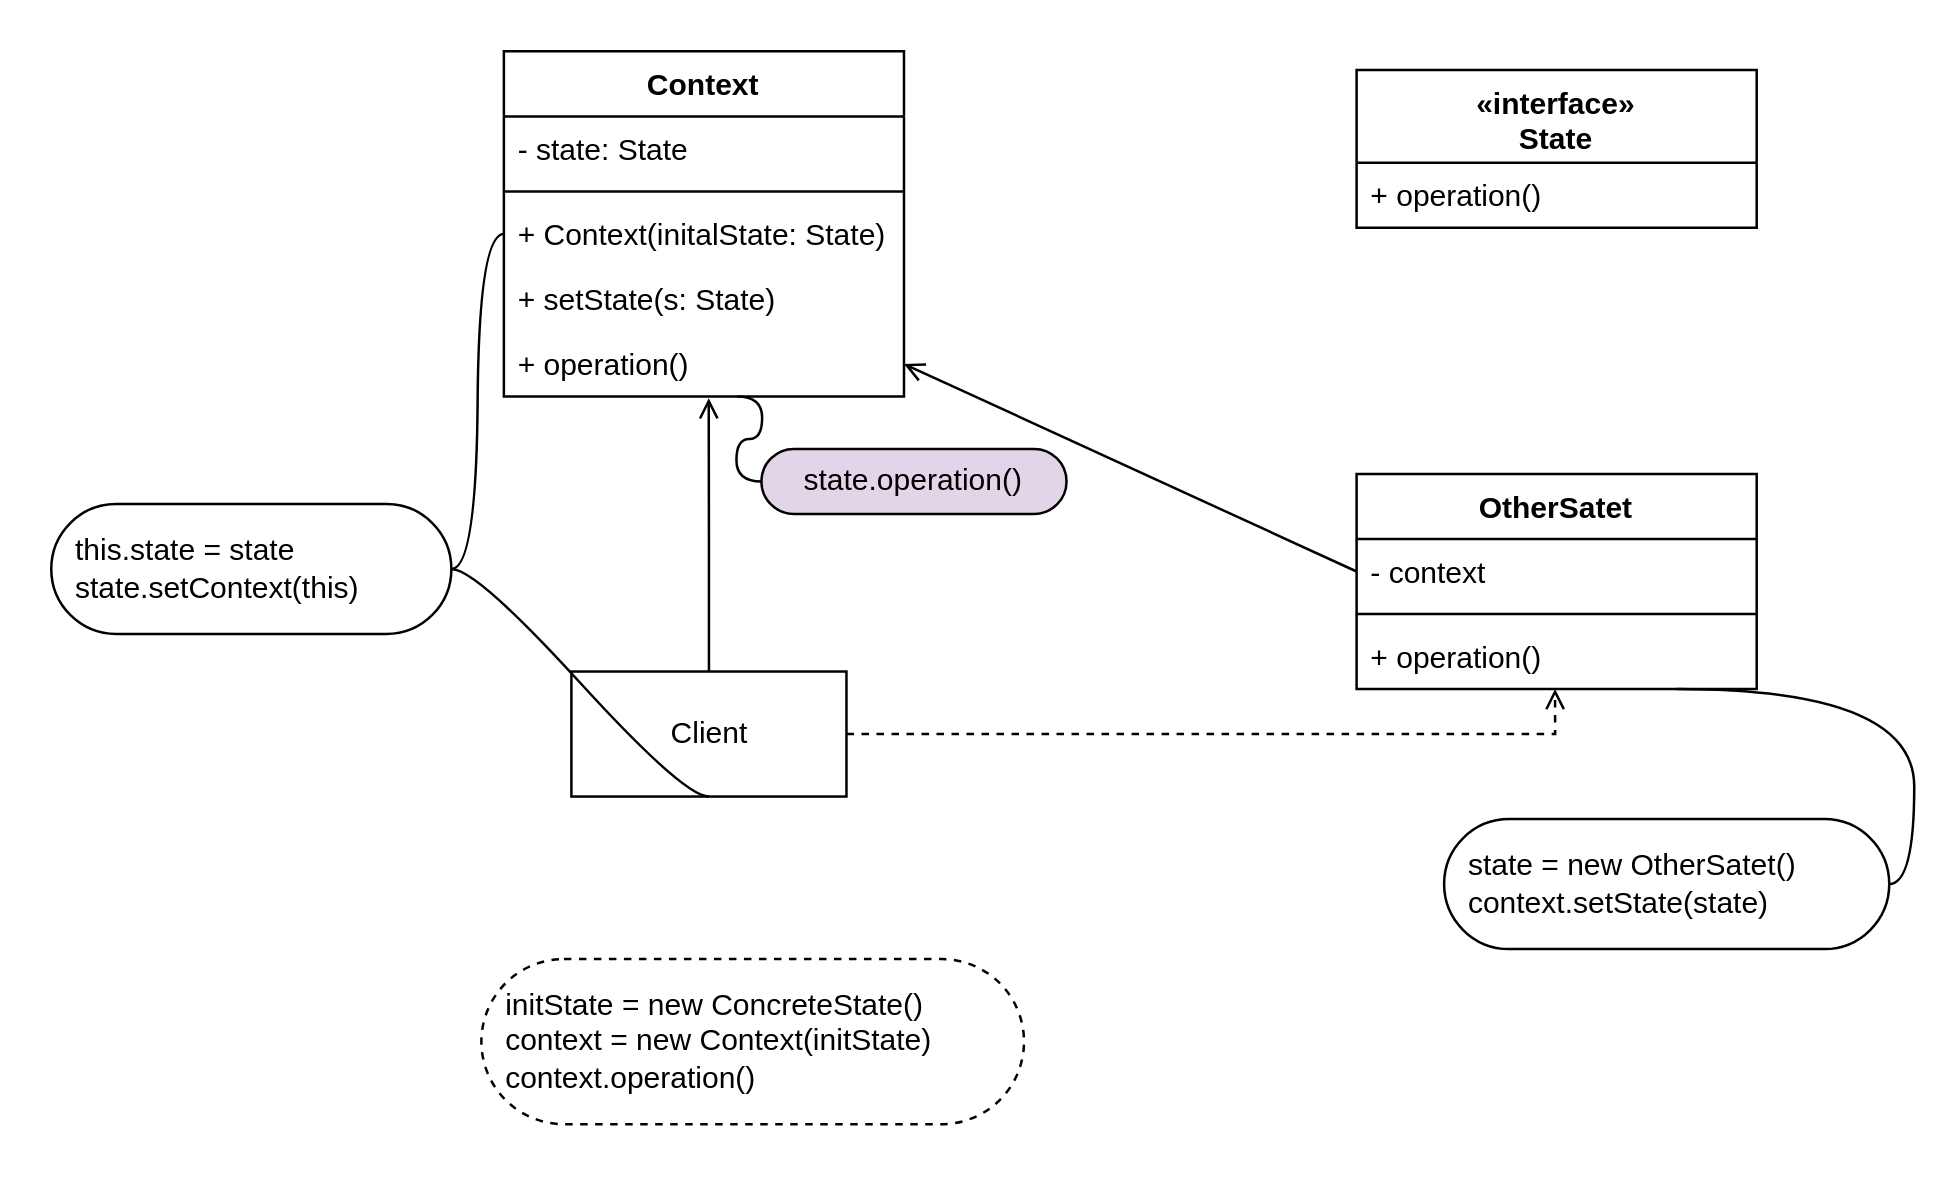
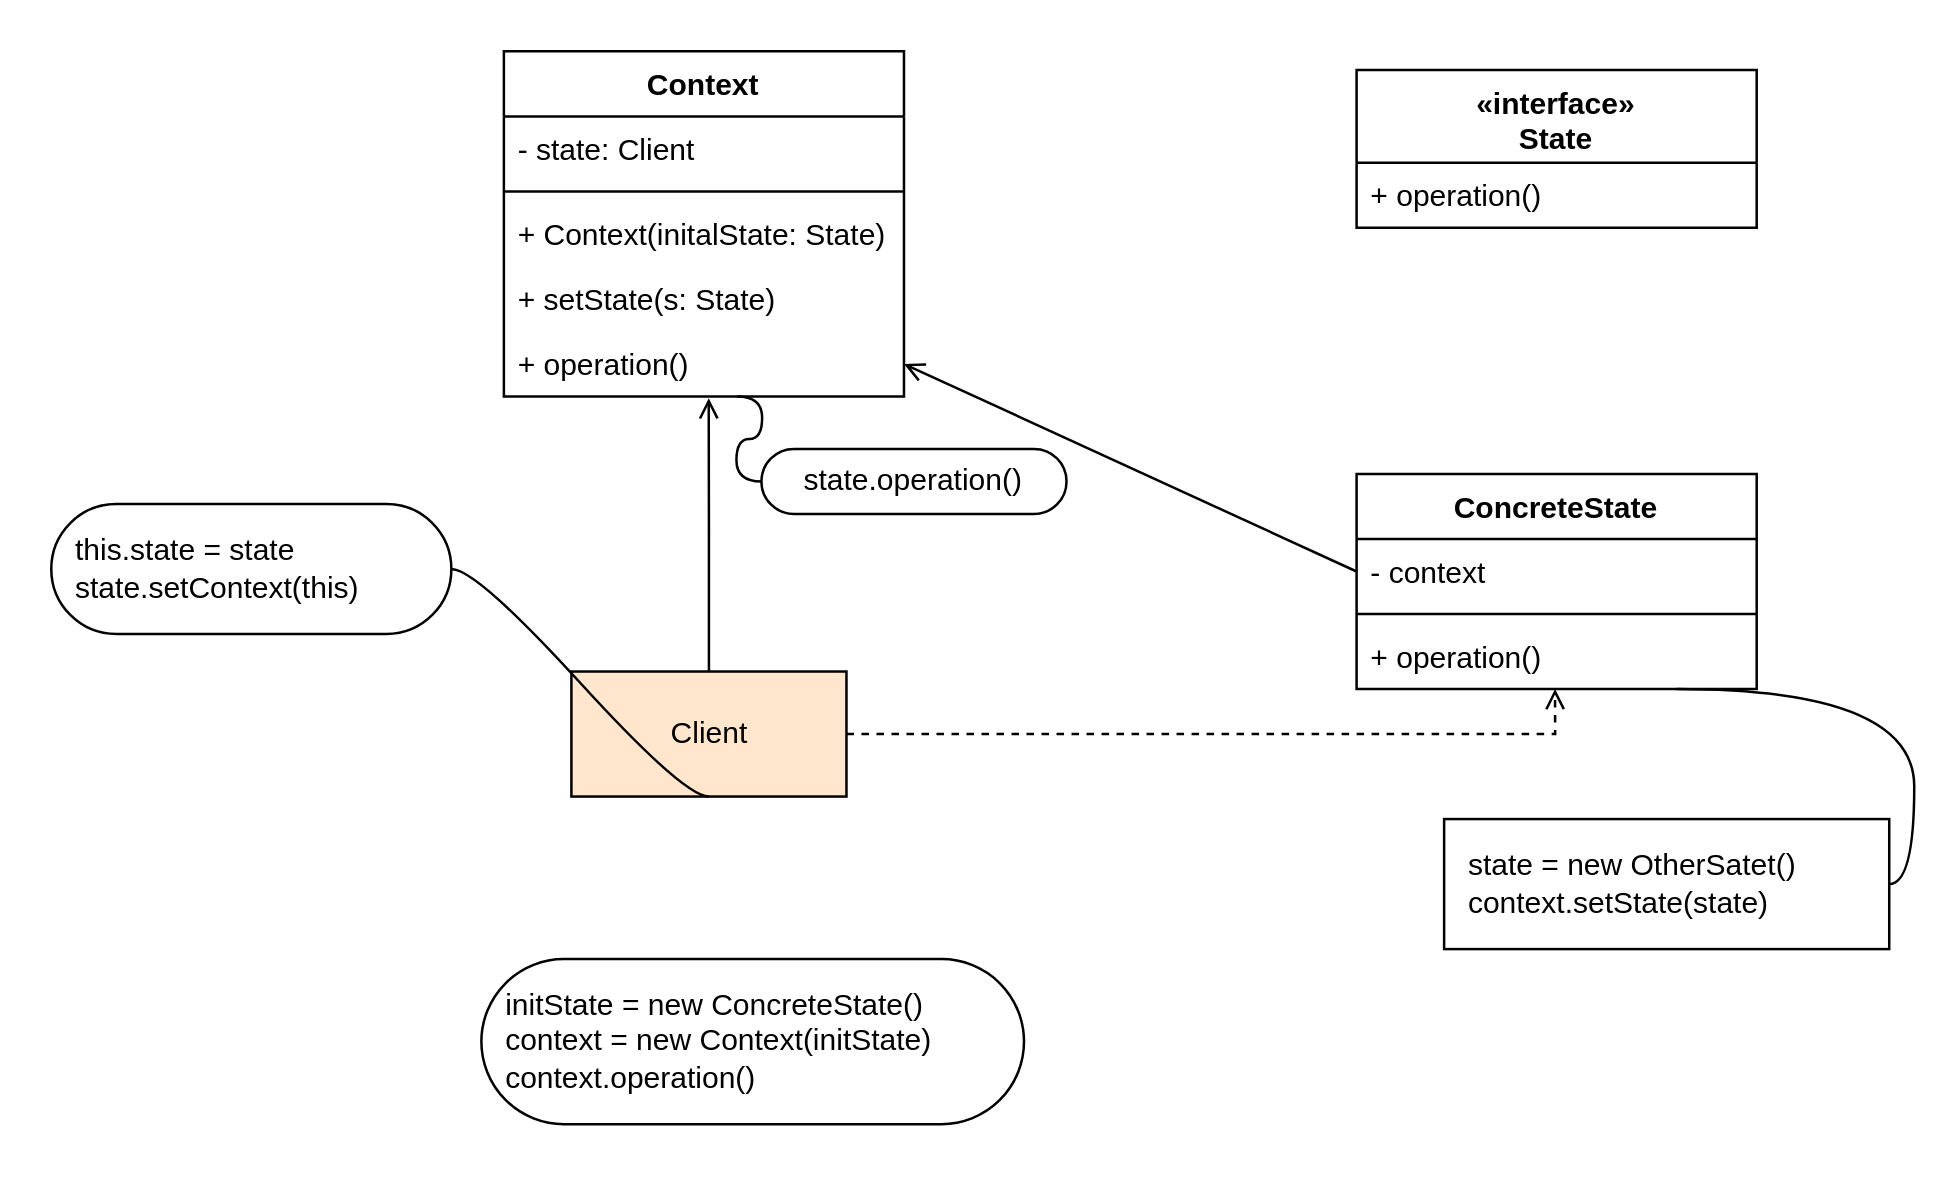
(623, 150) -> (624, 150)
(478, 399) -> none
(914, 481) -> (914, 481)
(1555, 508) -> (1555, 508)
(709, 734) -> (709, 734)
(1666, 884) -> (1666, 884)
(753, 1041) -> (753, 1041)
